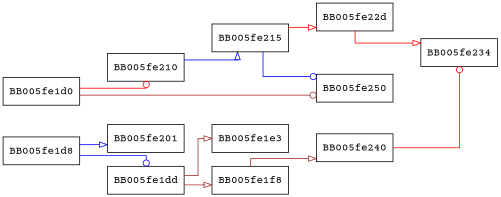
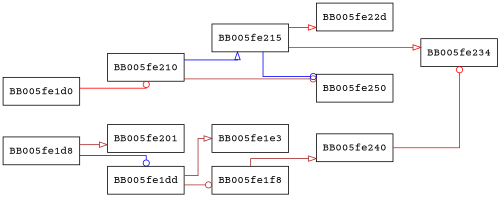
(378, 43) -> (351, 47)
(195, 95) -> (247, 79)
(90, 145) -> (90, 145)
(195, 185) -> (195, 185)
